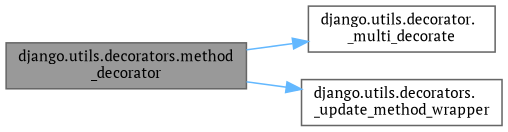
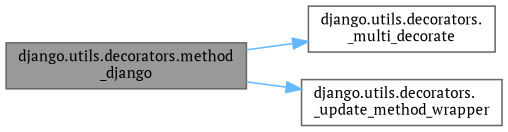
(402, 29) -> (402, 29)
(126, 66) -> (126, 66)
